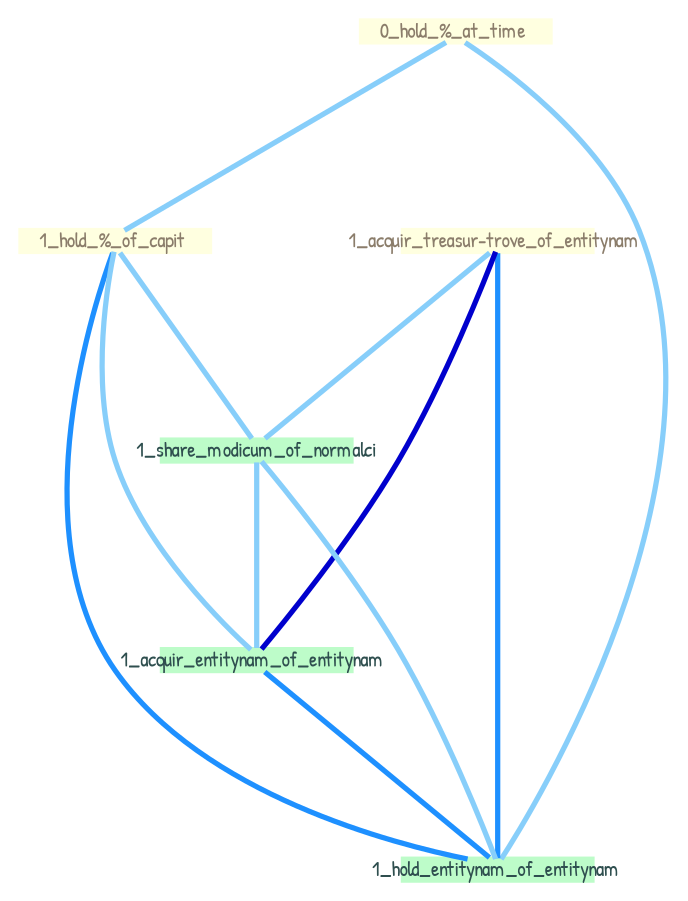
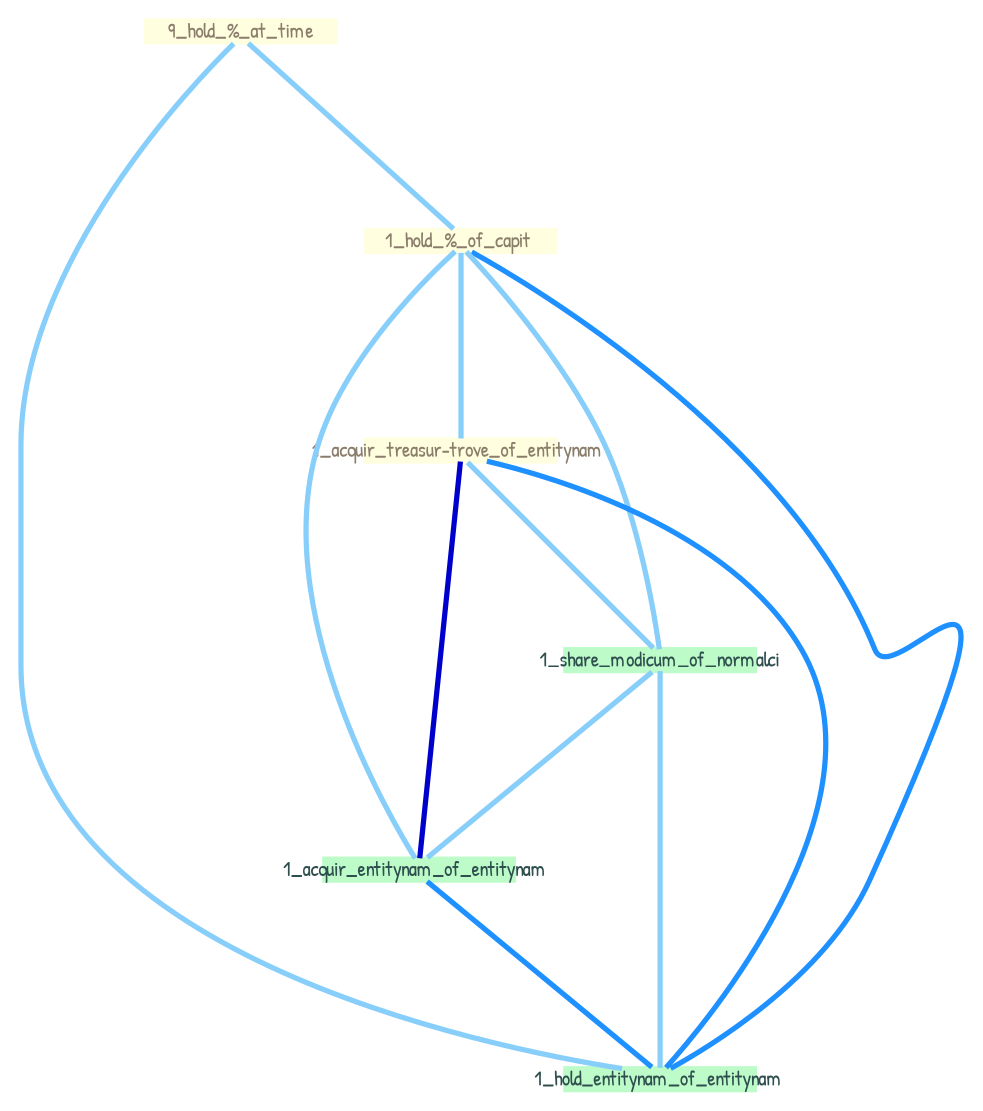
(456, 31) -> (241, 31)
none -> (461, 346)
